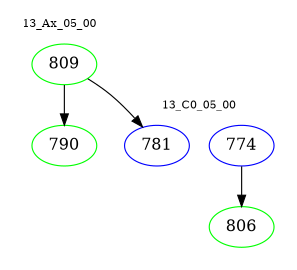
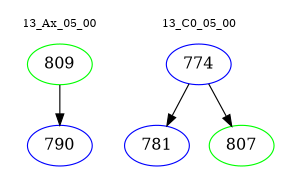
(123, 106) -> (181, 100)
(64, 146) -> (60, 146)
(242, 227) -> (242, 146)
